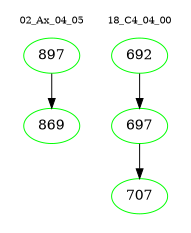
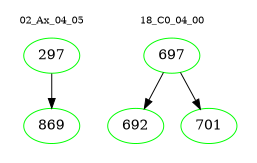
(140, 21) -> (172, 21)
(52, 56) -> (52, 56)
(140, 86) -> (156, 86)
(140, 196) -> (209, 126)
